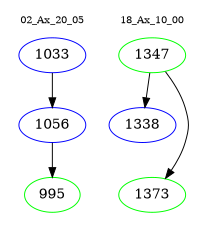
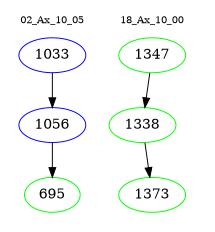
(52, 21) -> (52, 21)
(188, 120) -> (147, 155)
(143, 125) -> (143, 125)
(52, 195) -> (52, 195)
